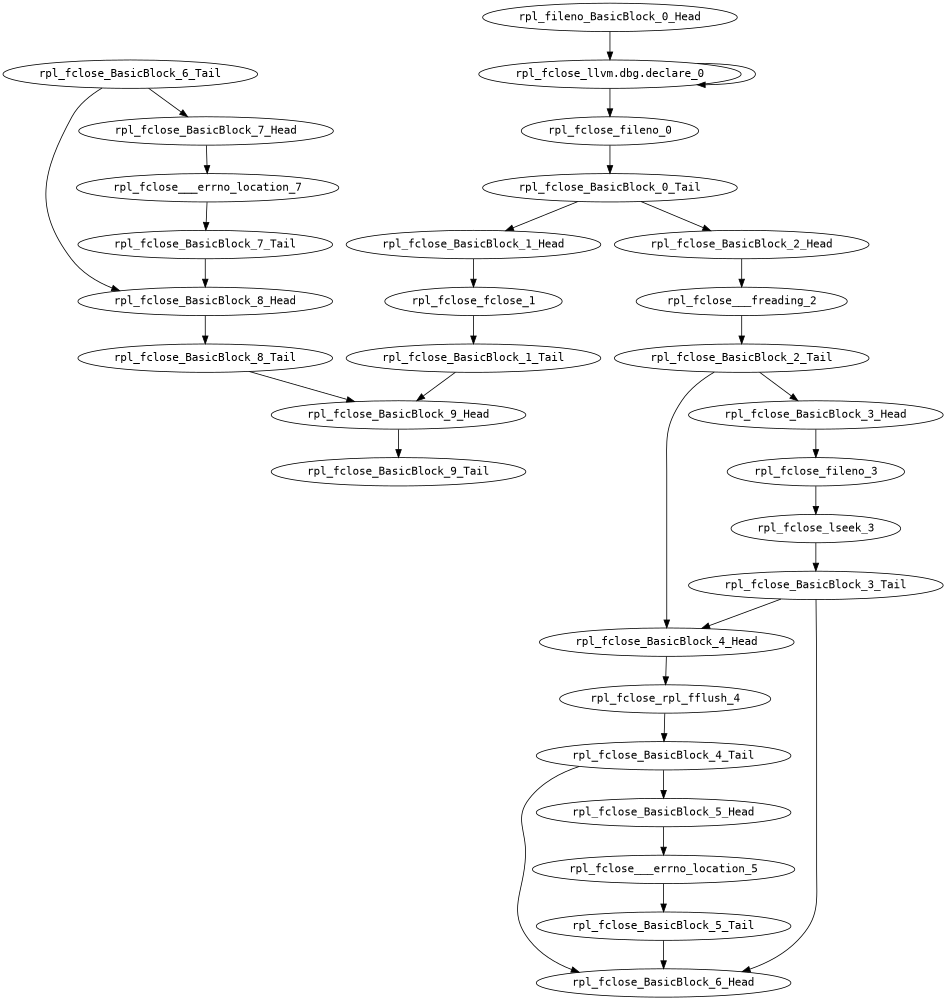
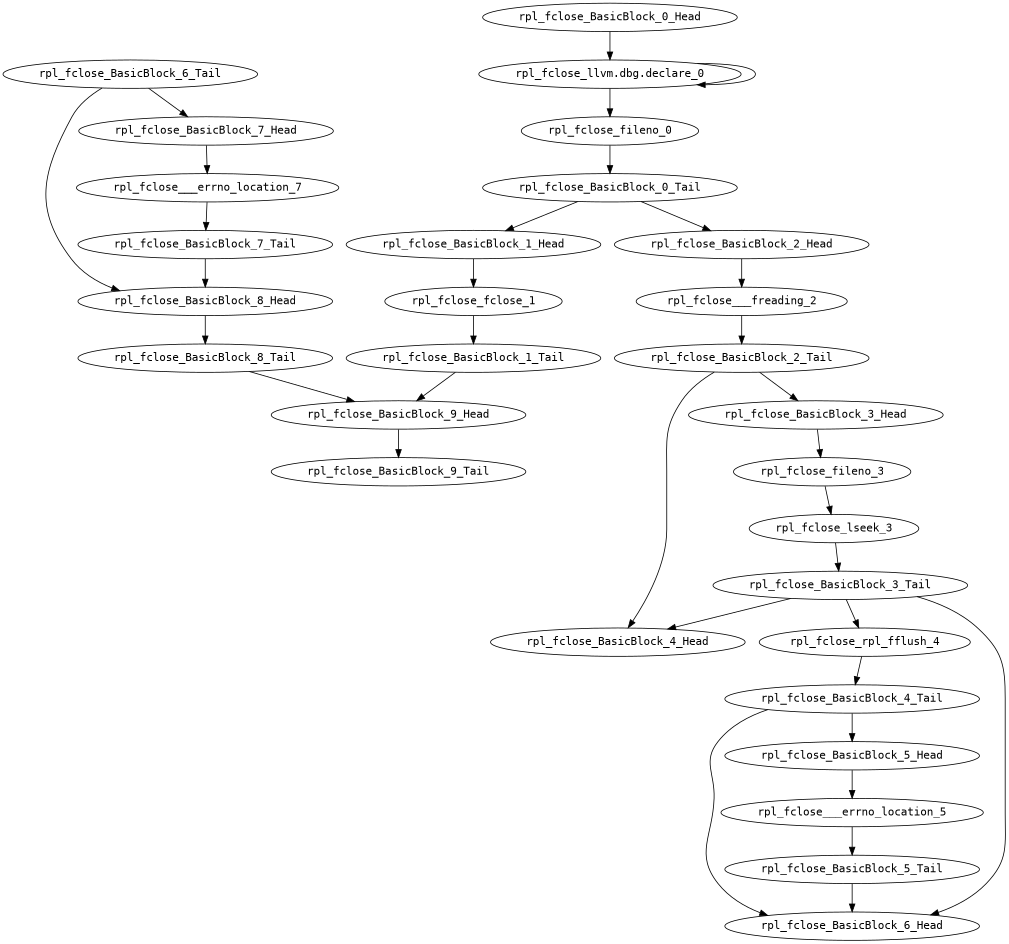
(610, 17) -> (610, 17)
(666, 667) -> (851, 610)
